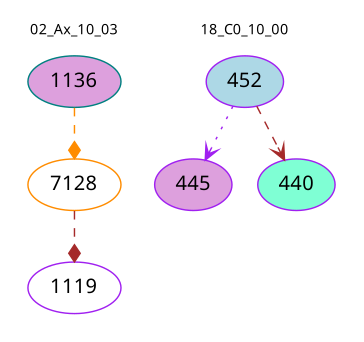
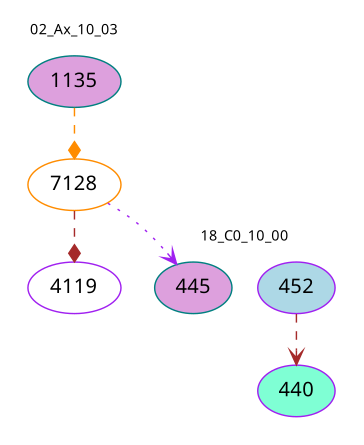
(74, 82) -> (74, 82)
(222, 127) -> (153, 237)
(193, 185) -> (193, 288)
(74, 288) -> (74, 288)
